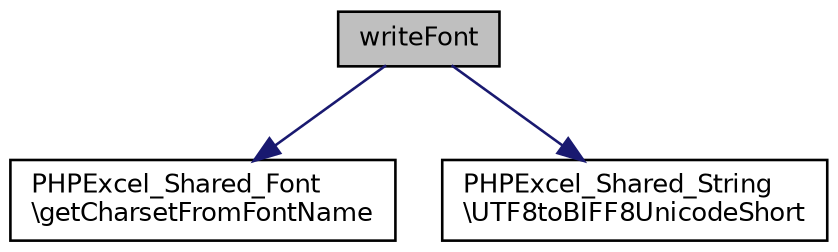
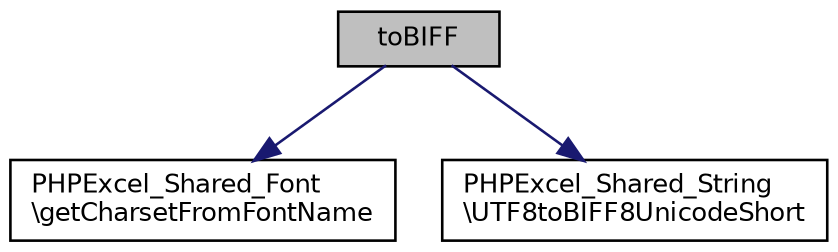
(419, 39) -> (419, 39)
